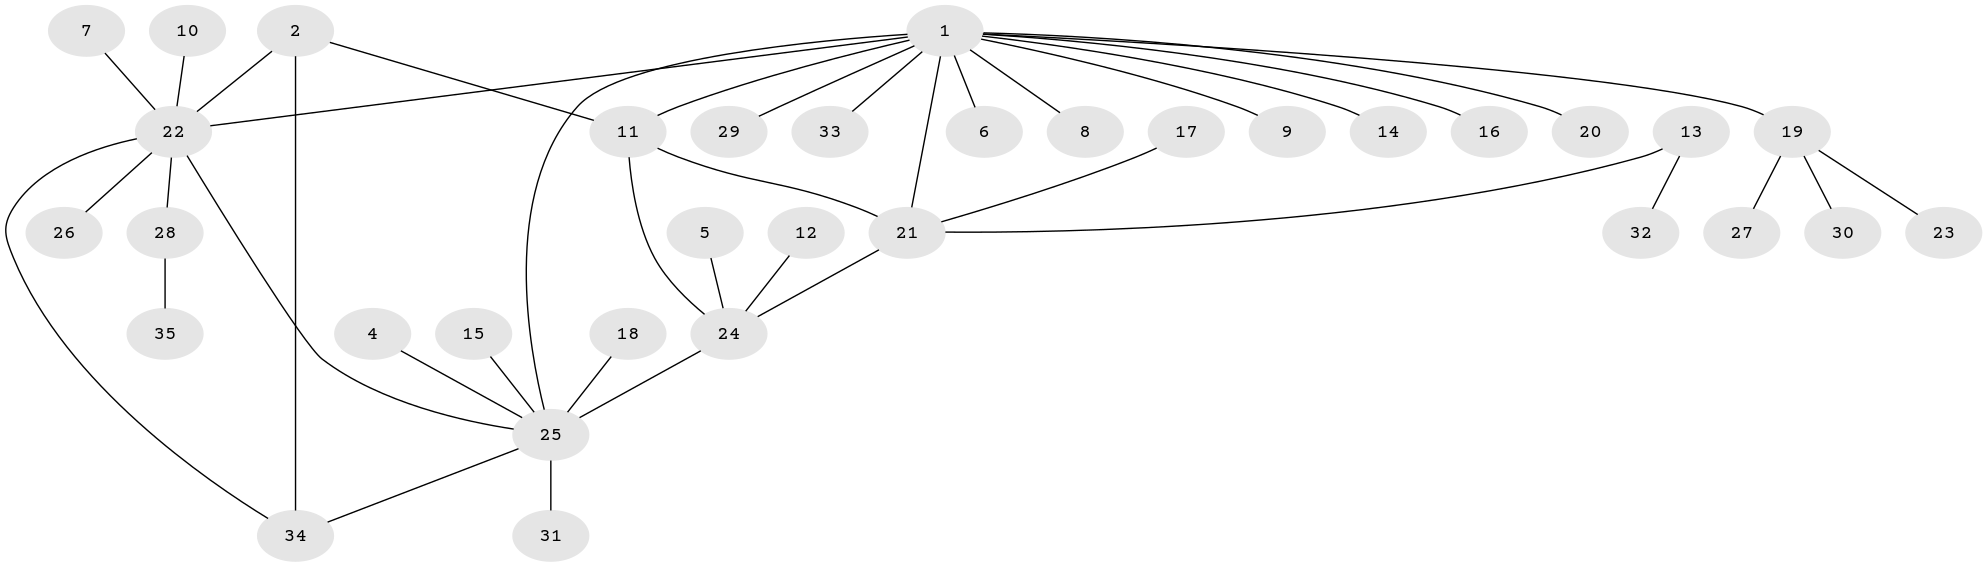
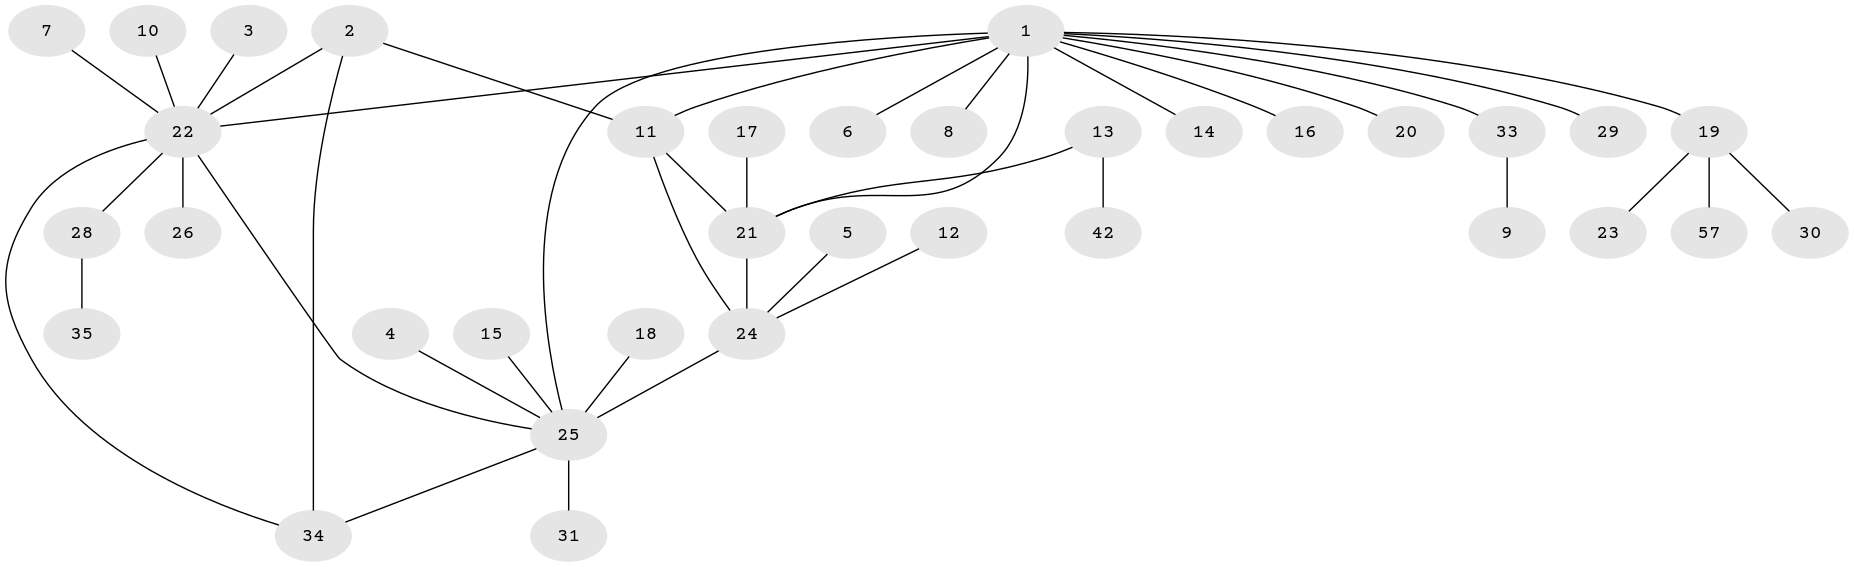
none -> (249, 31)
(1121, 71) -> (1507, 183)
(1641, 233) -> (1103, 233)
(1742, 233) -> (1709, 233)
